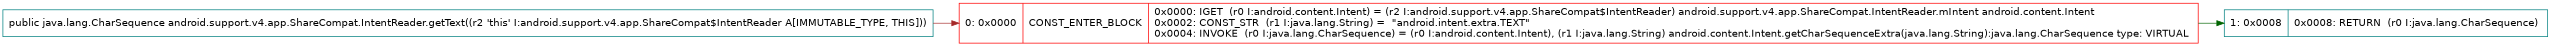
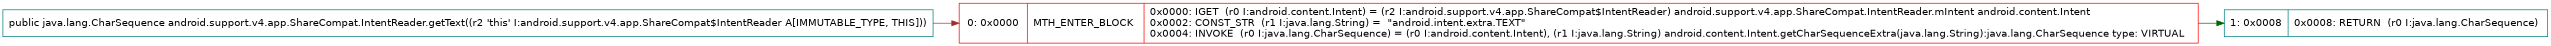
(1086, 23) -> (1084, 23)
